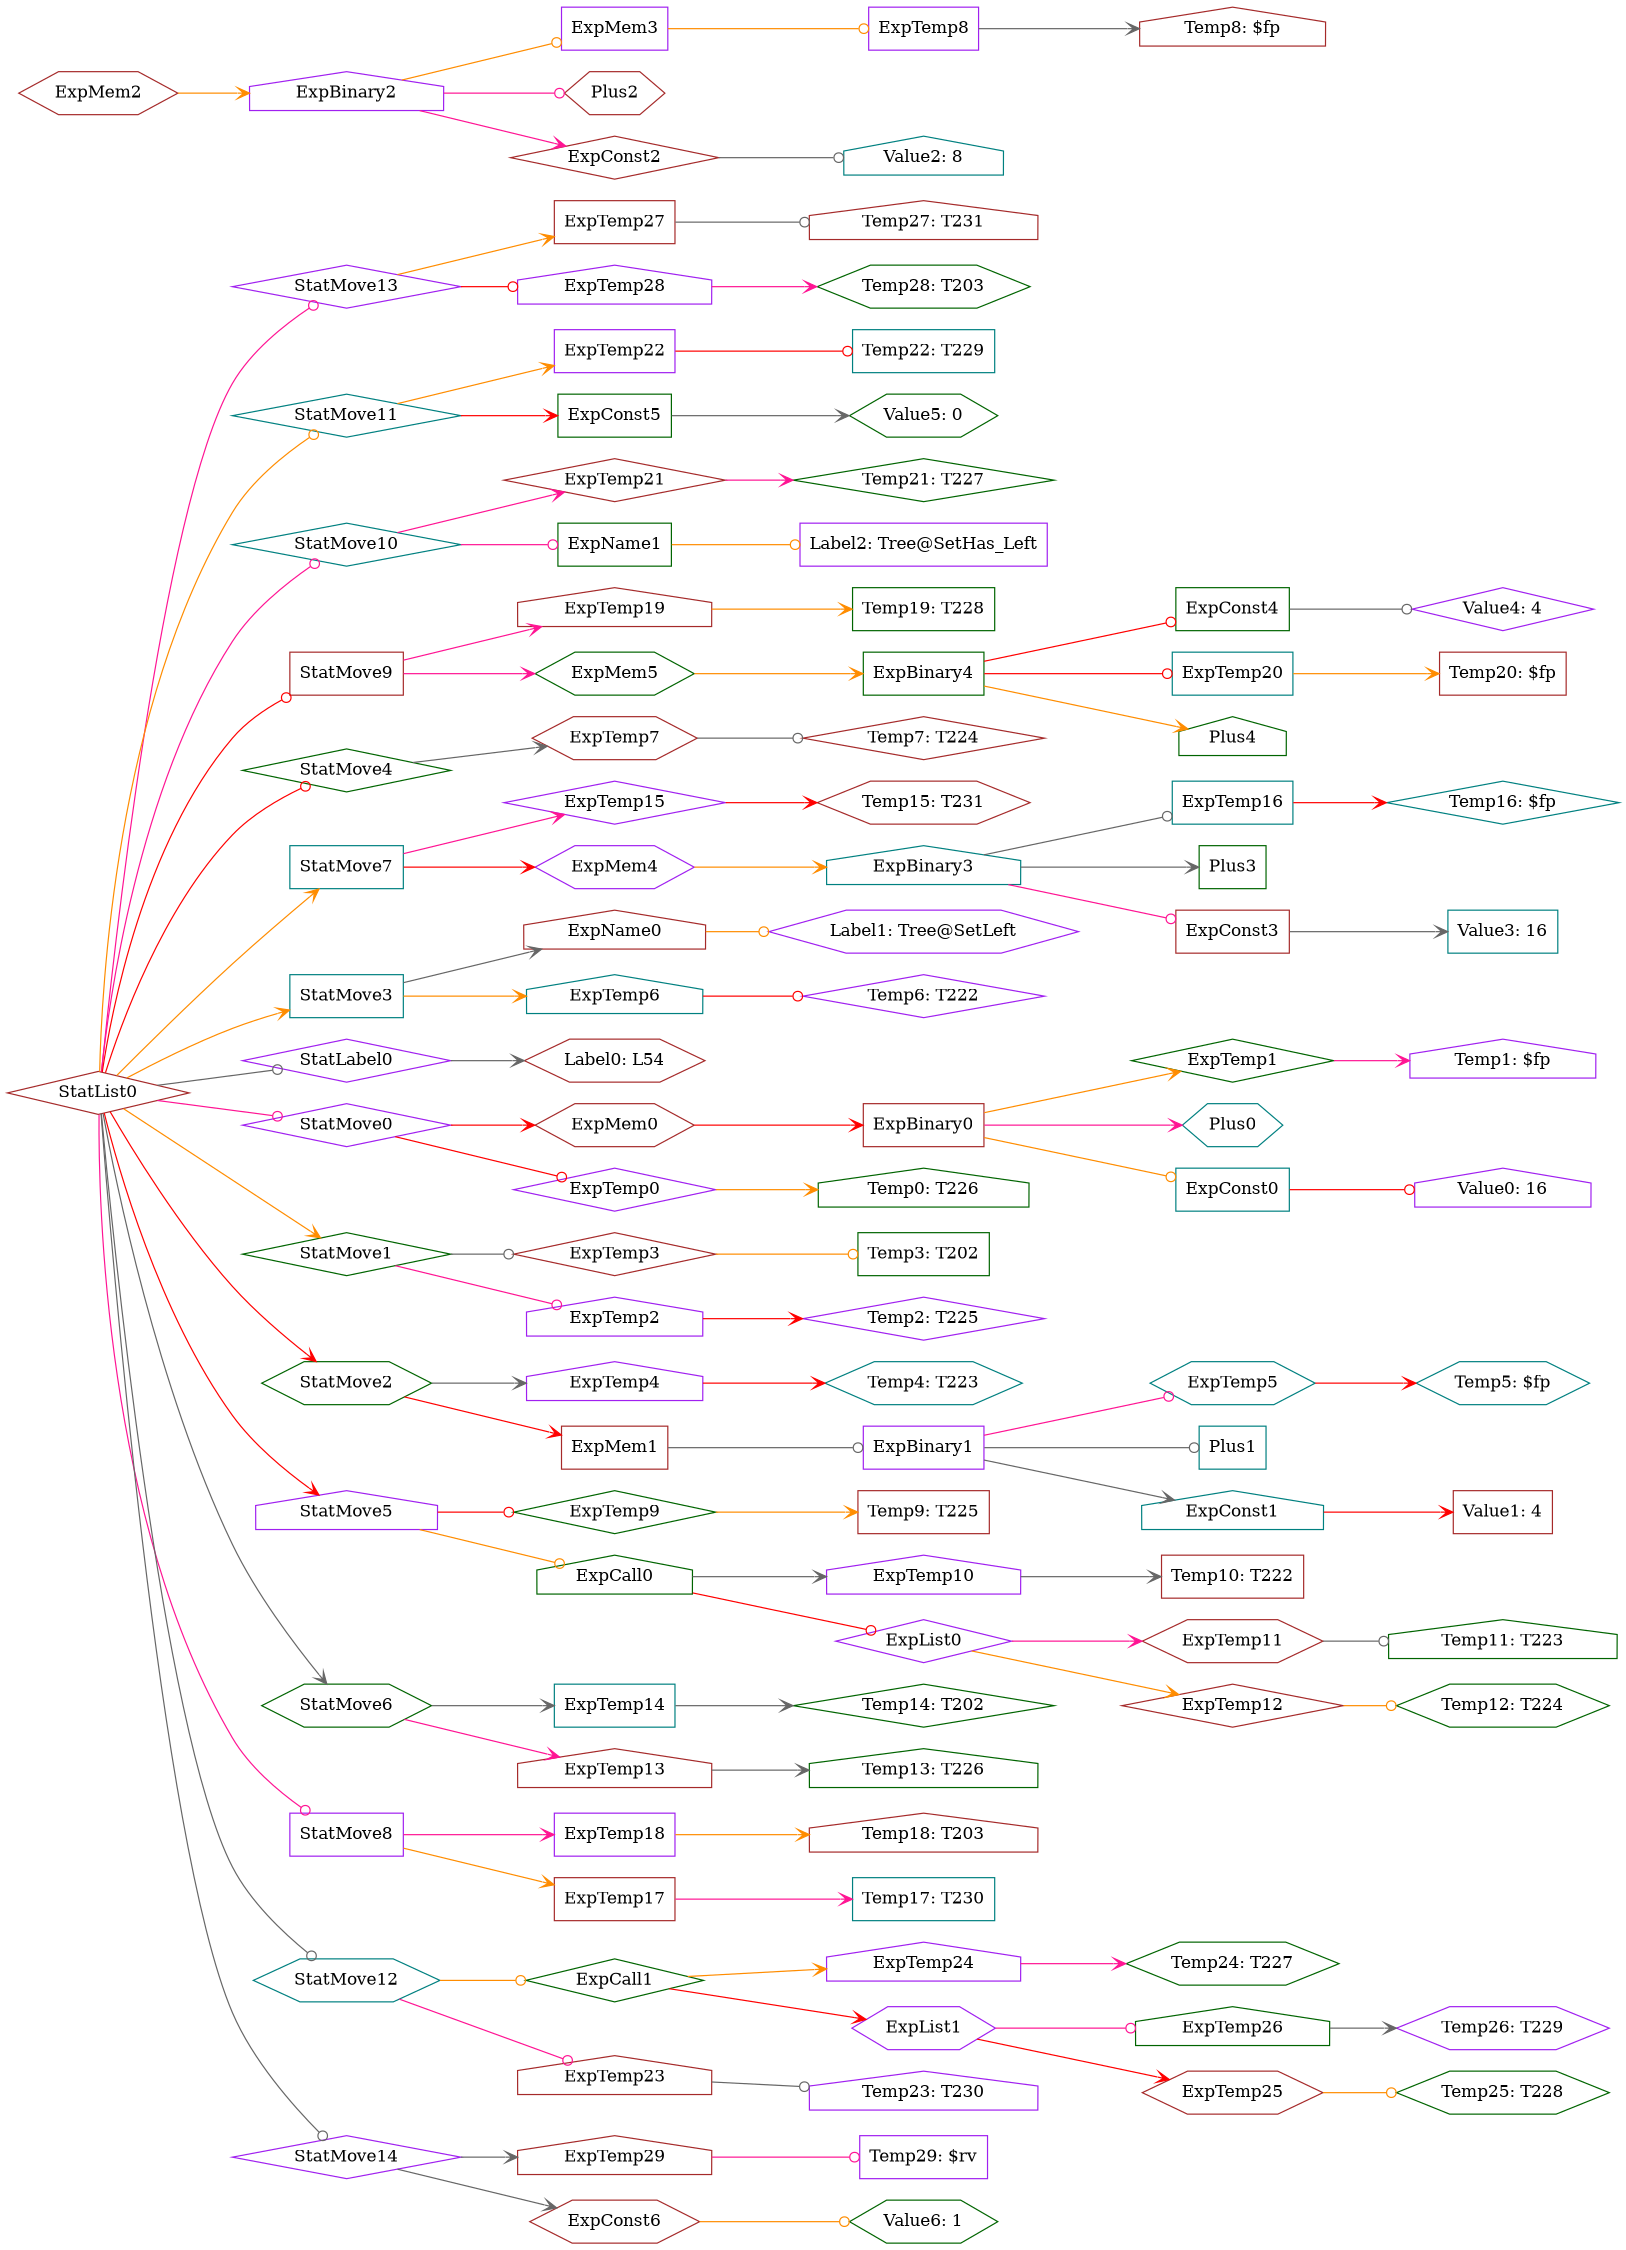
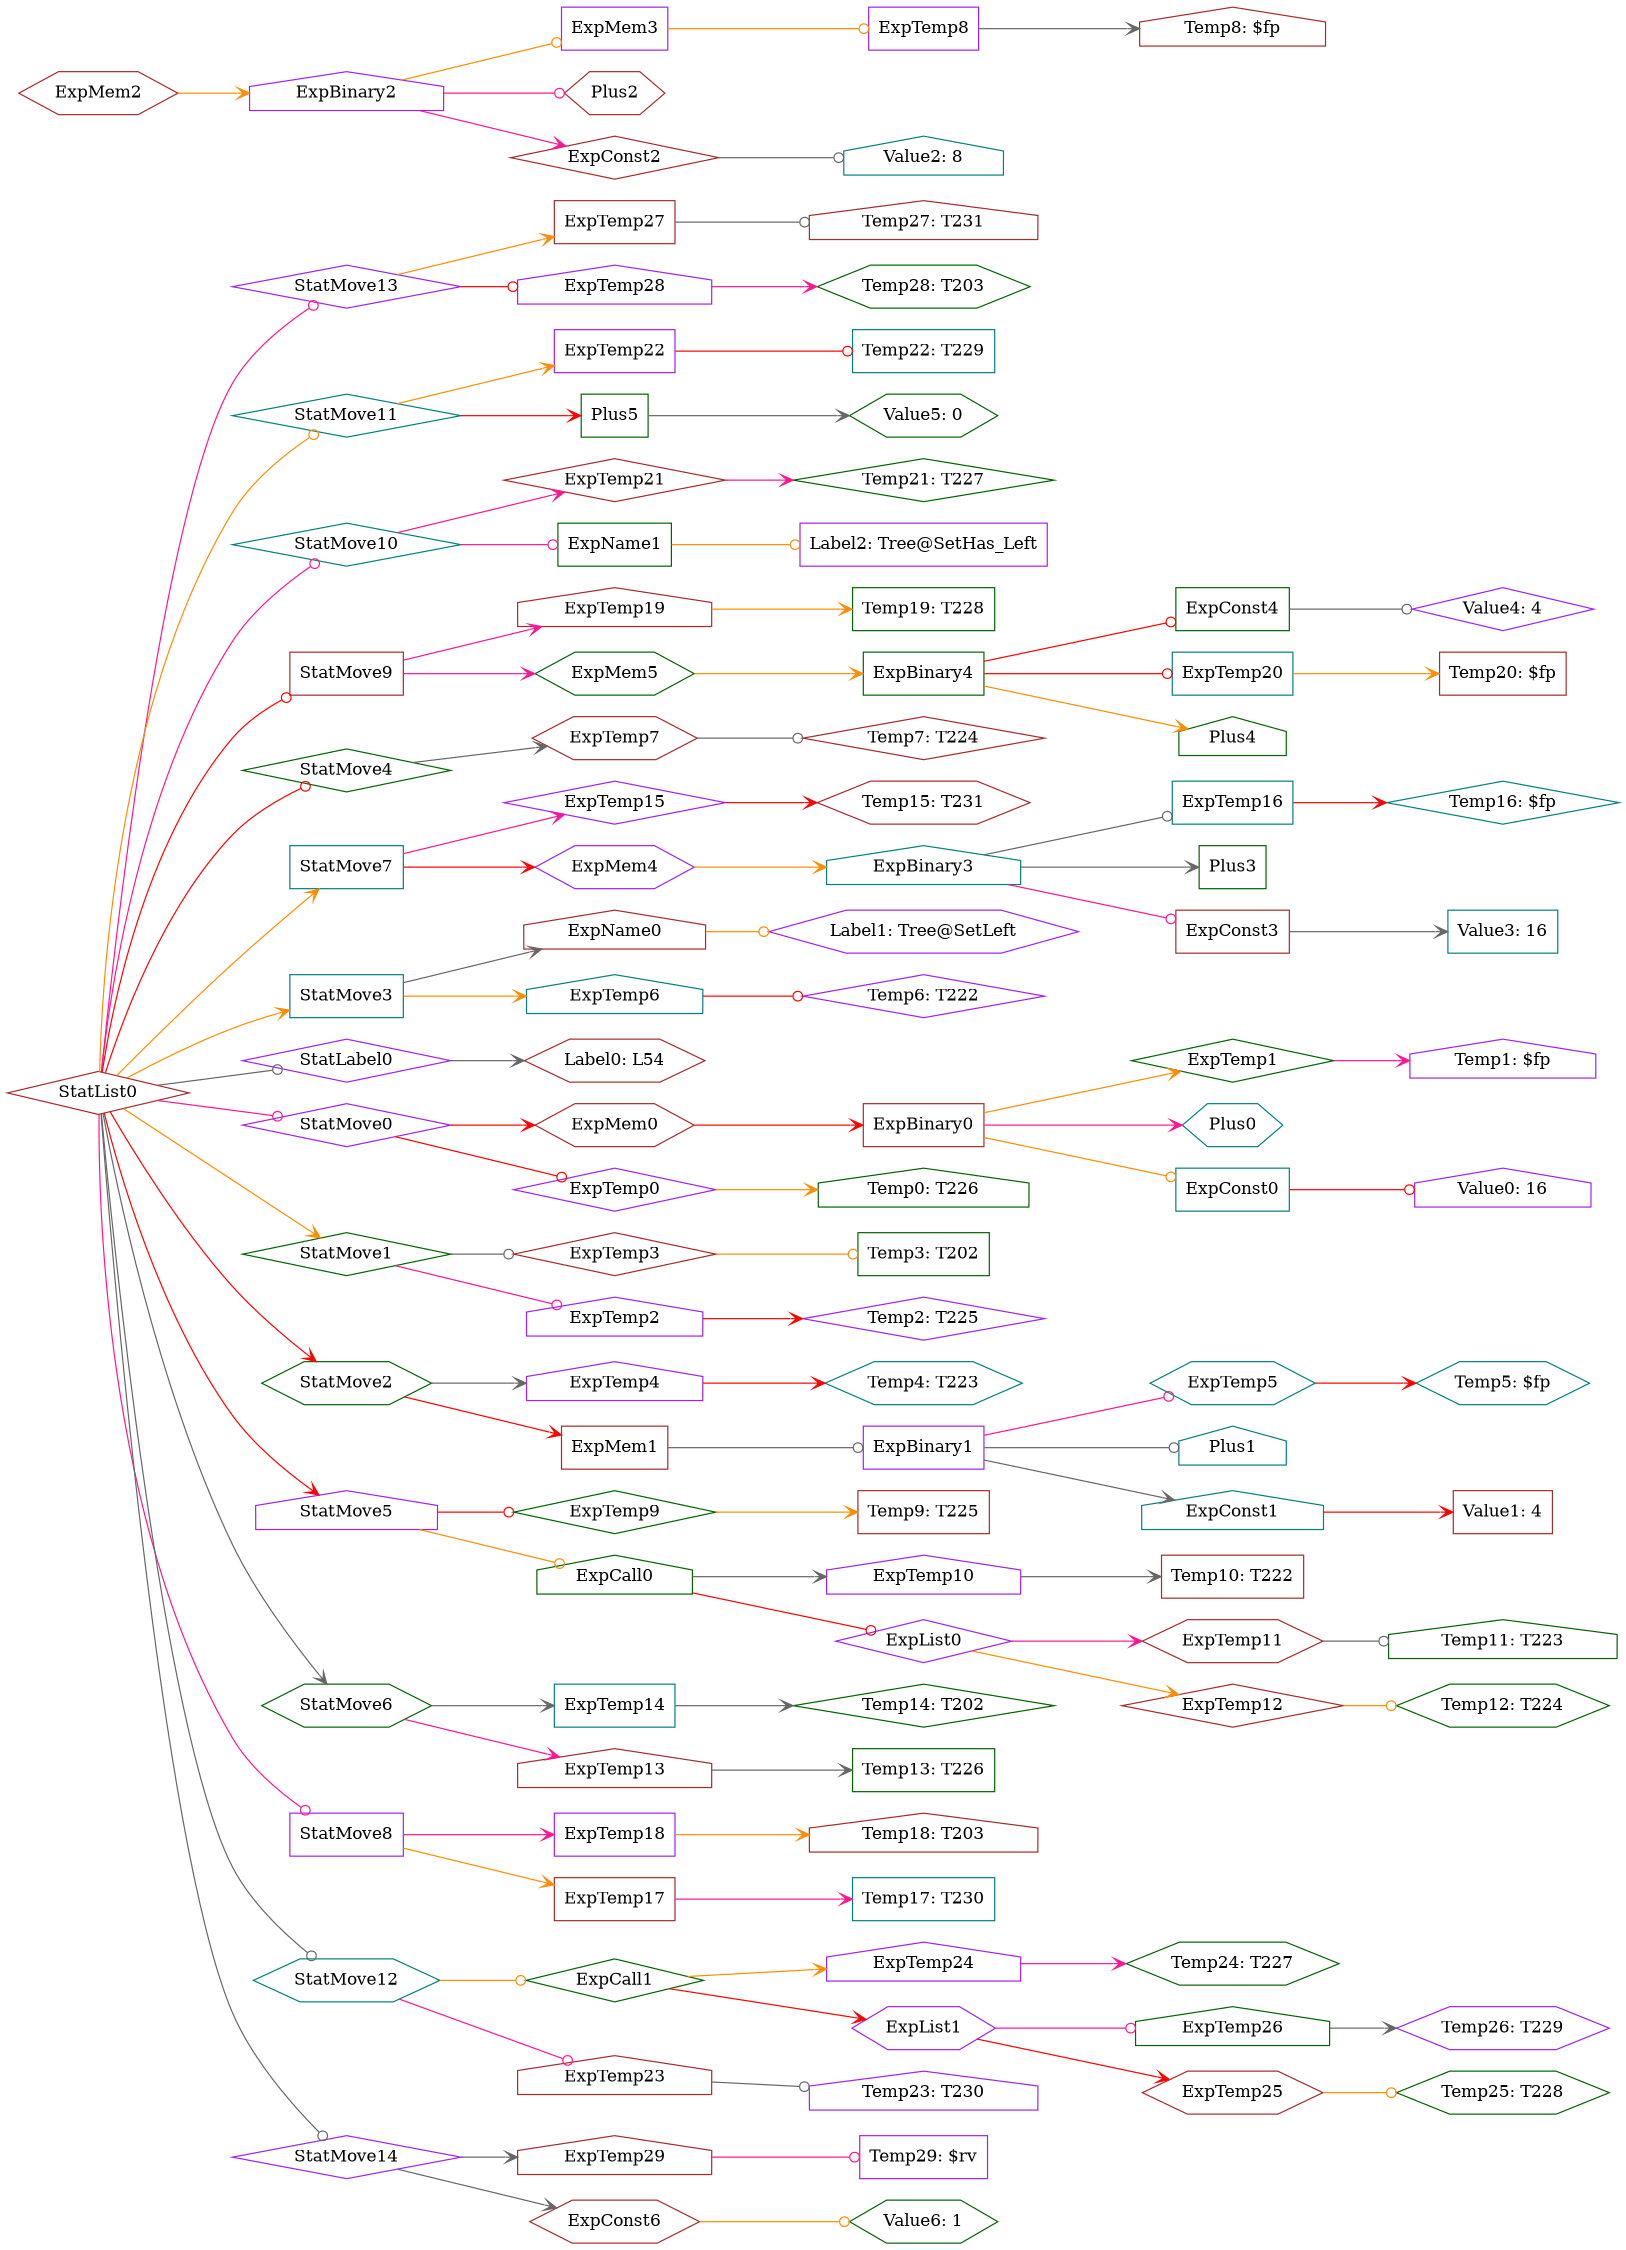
(615, 416) -> (615, 416)
(1233, 1448) -> (1233, 1448)
(924, 1770) -> (924, 1770)
